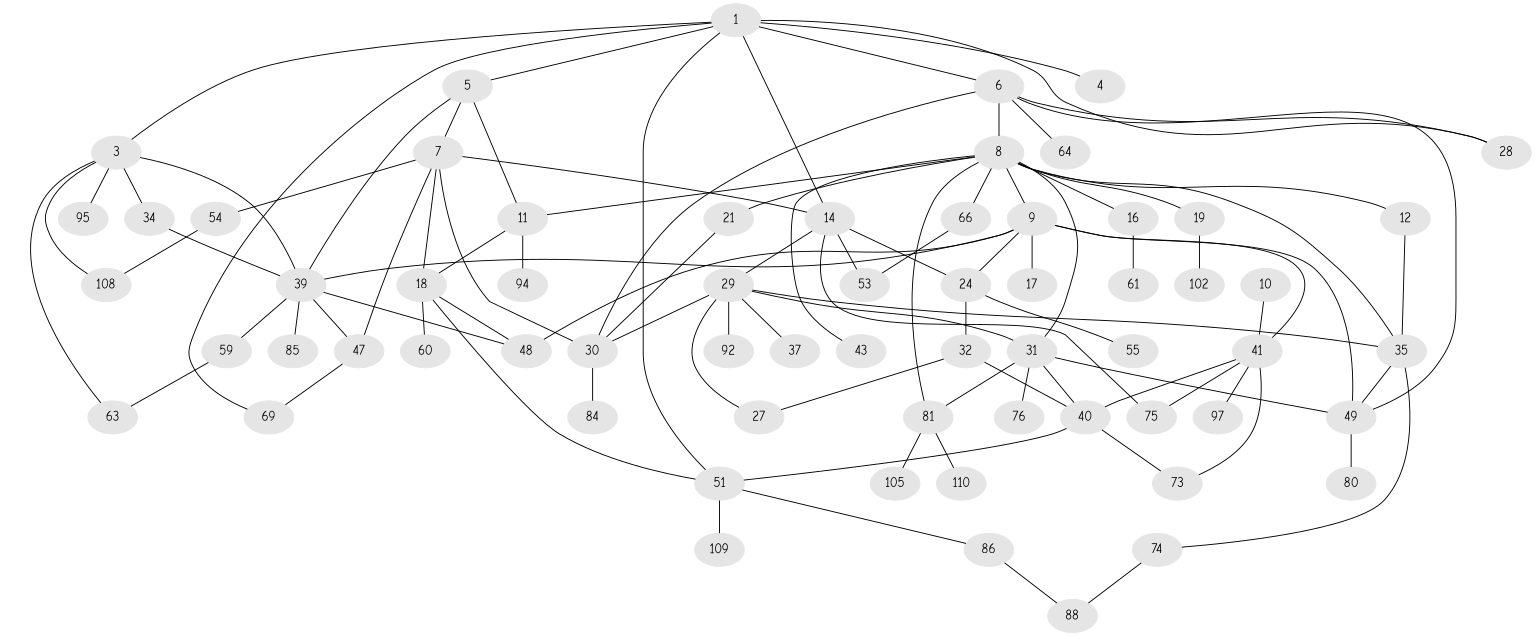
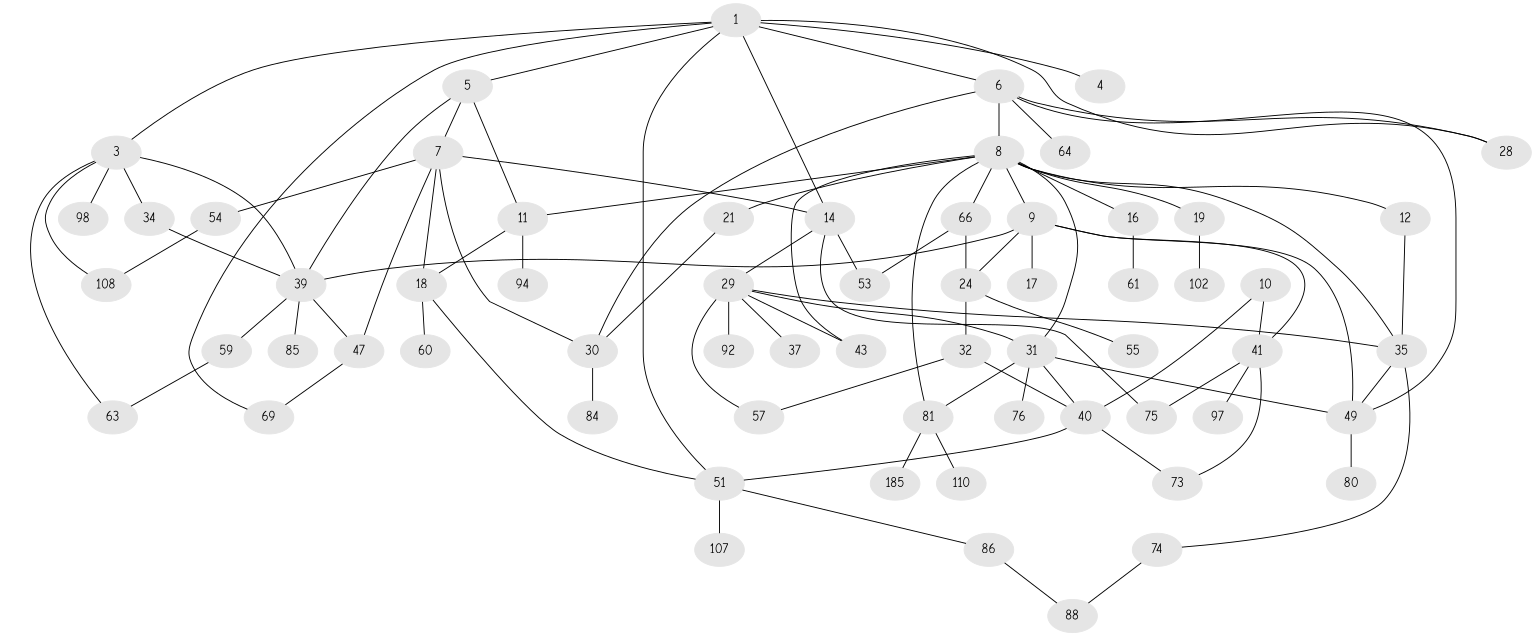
(83, 219) -> (83, 219)
(886, 246) -> (966, 252)
(661, 318) -> (795, 318)
(526, 351) -> none
(1160, 386) -> (1181, 357)
(759, 417) -> (759, 417)
(895, 484) -> (895, 484)
(720, 550) -> (720, 550)
